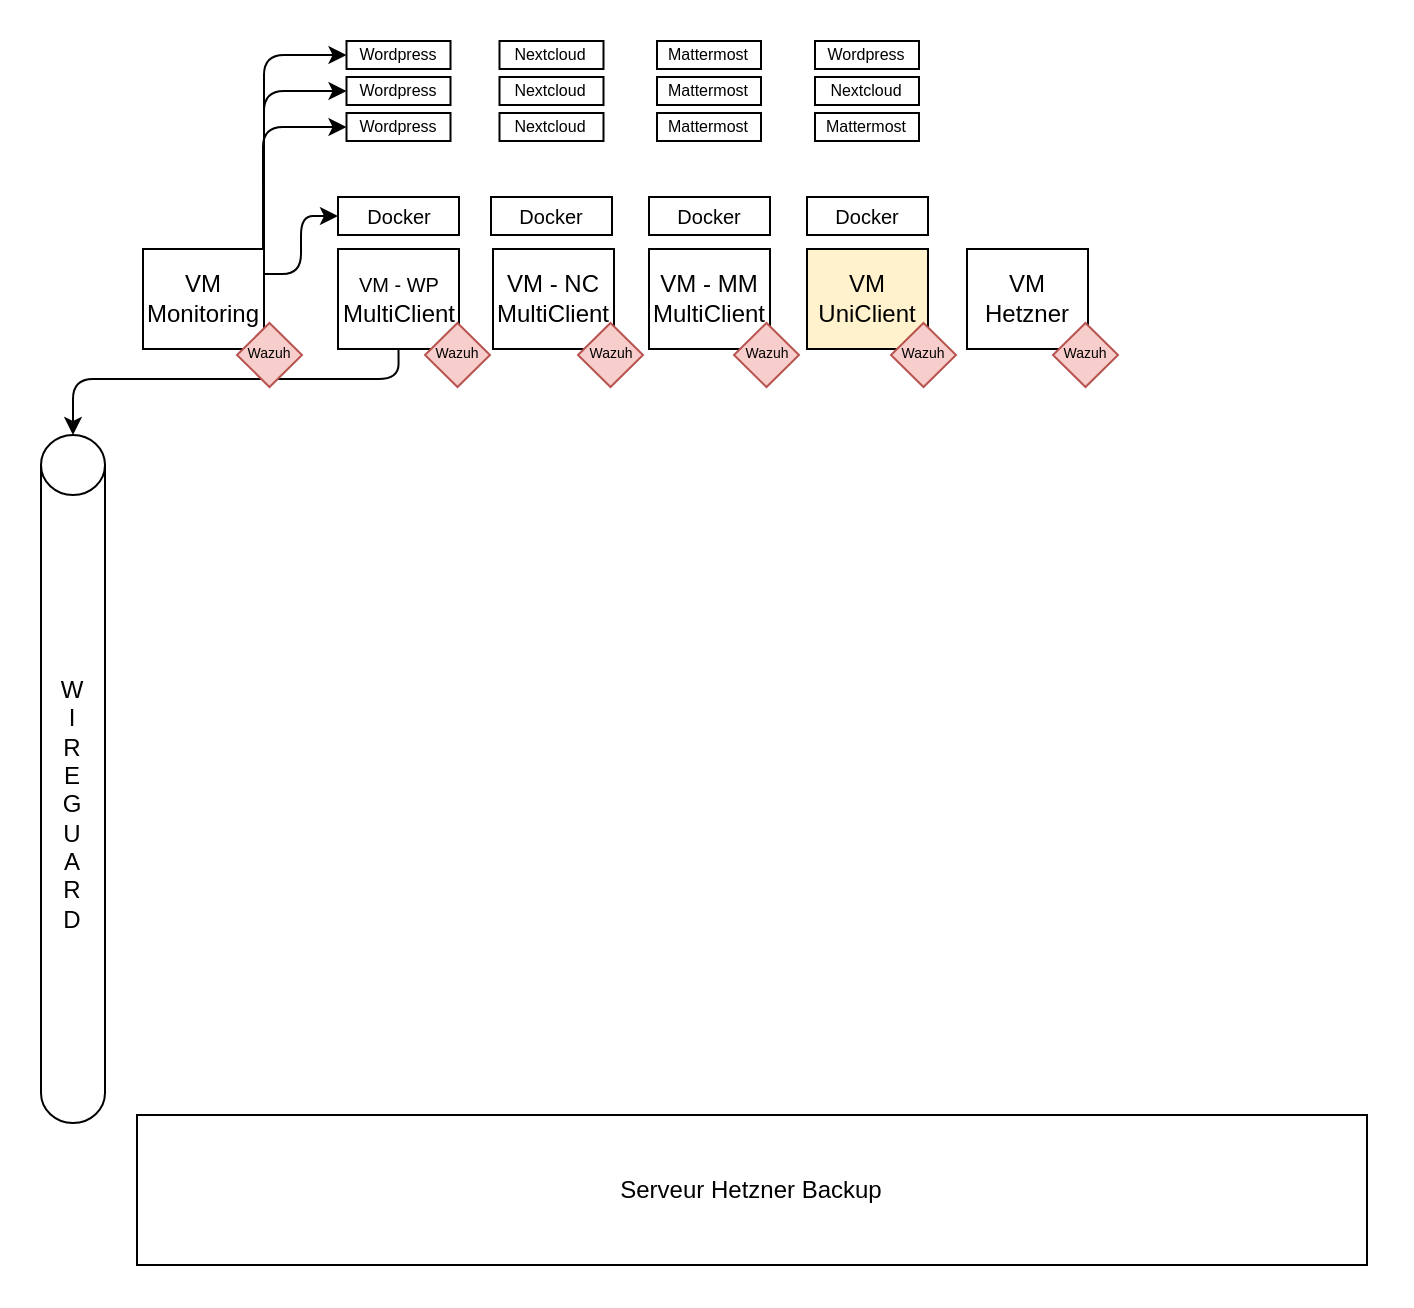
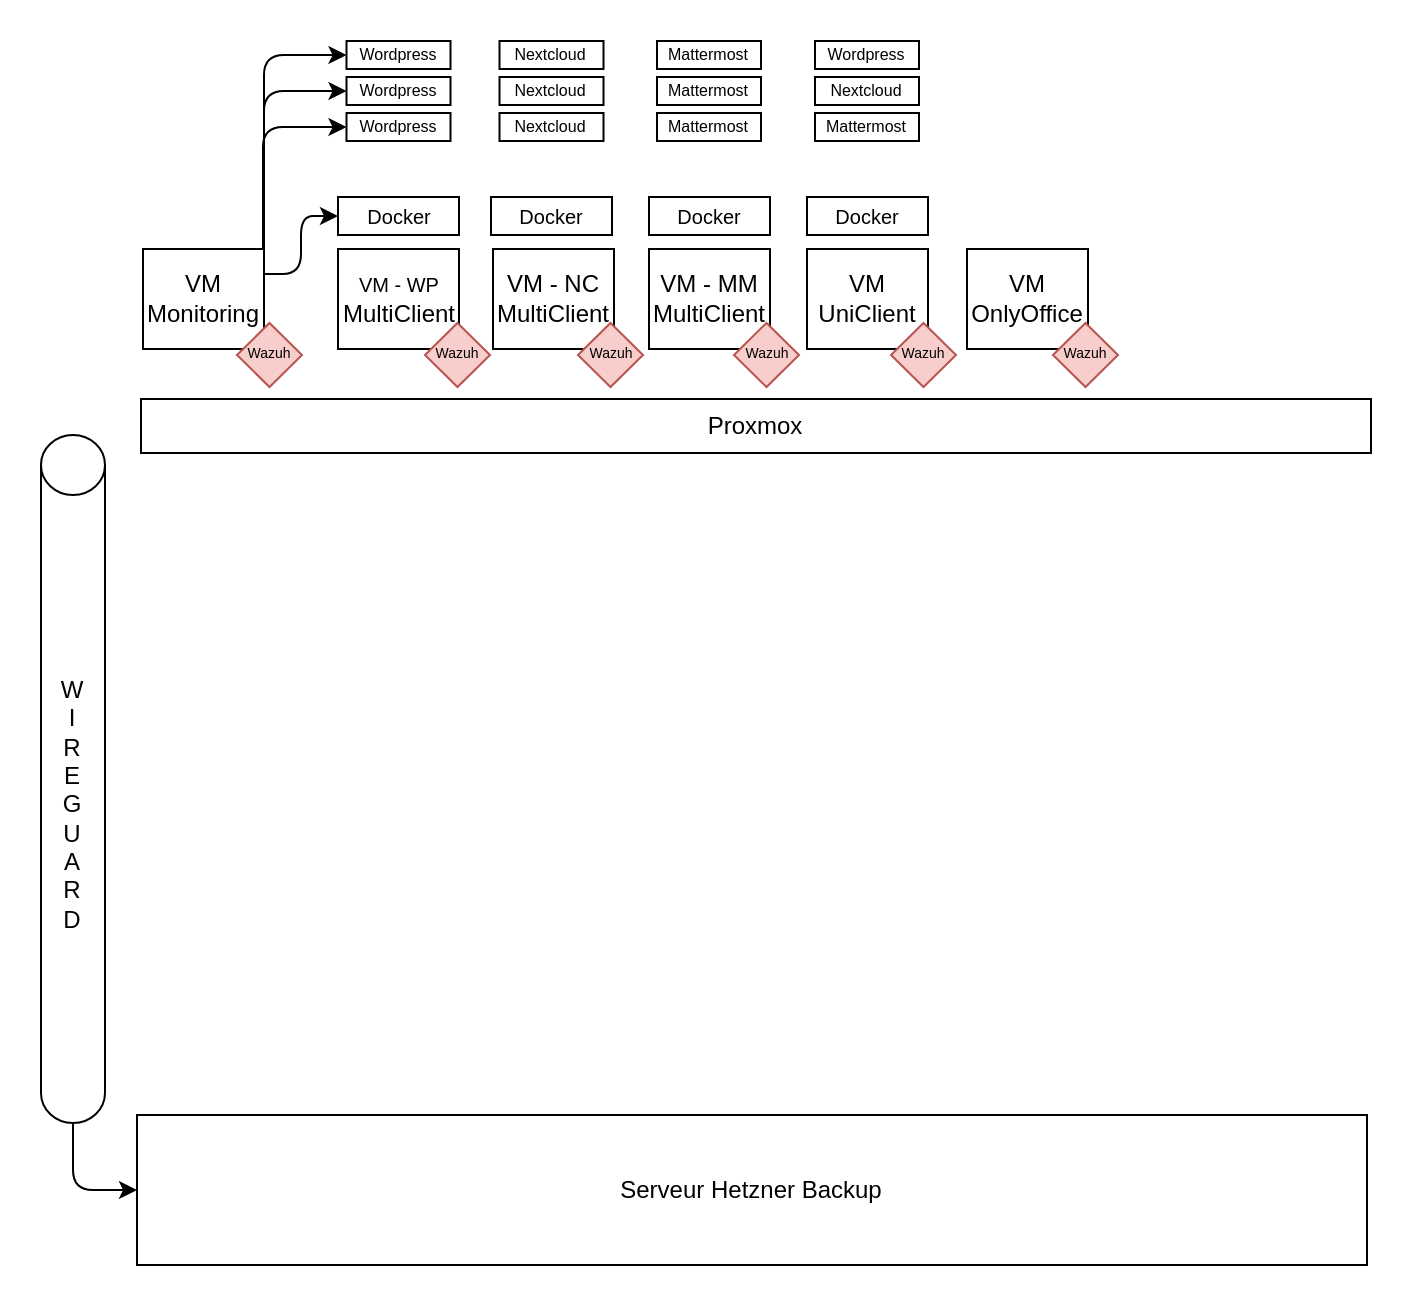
(868, 299) -> (868, 299)
(1028, 299) -> (1028, 299)
(153, 379) -> none
none -> (756, 426)
none -> (74, 1176)
